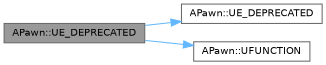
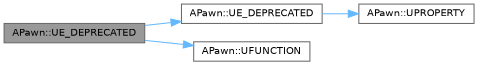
none -> (416, 14)
